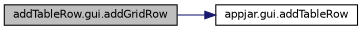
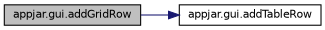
(91, 15) -> (72, 15)
